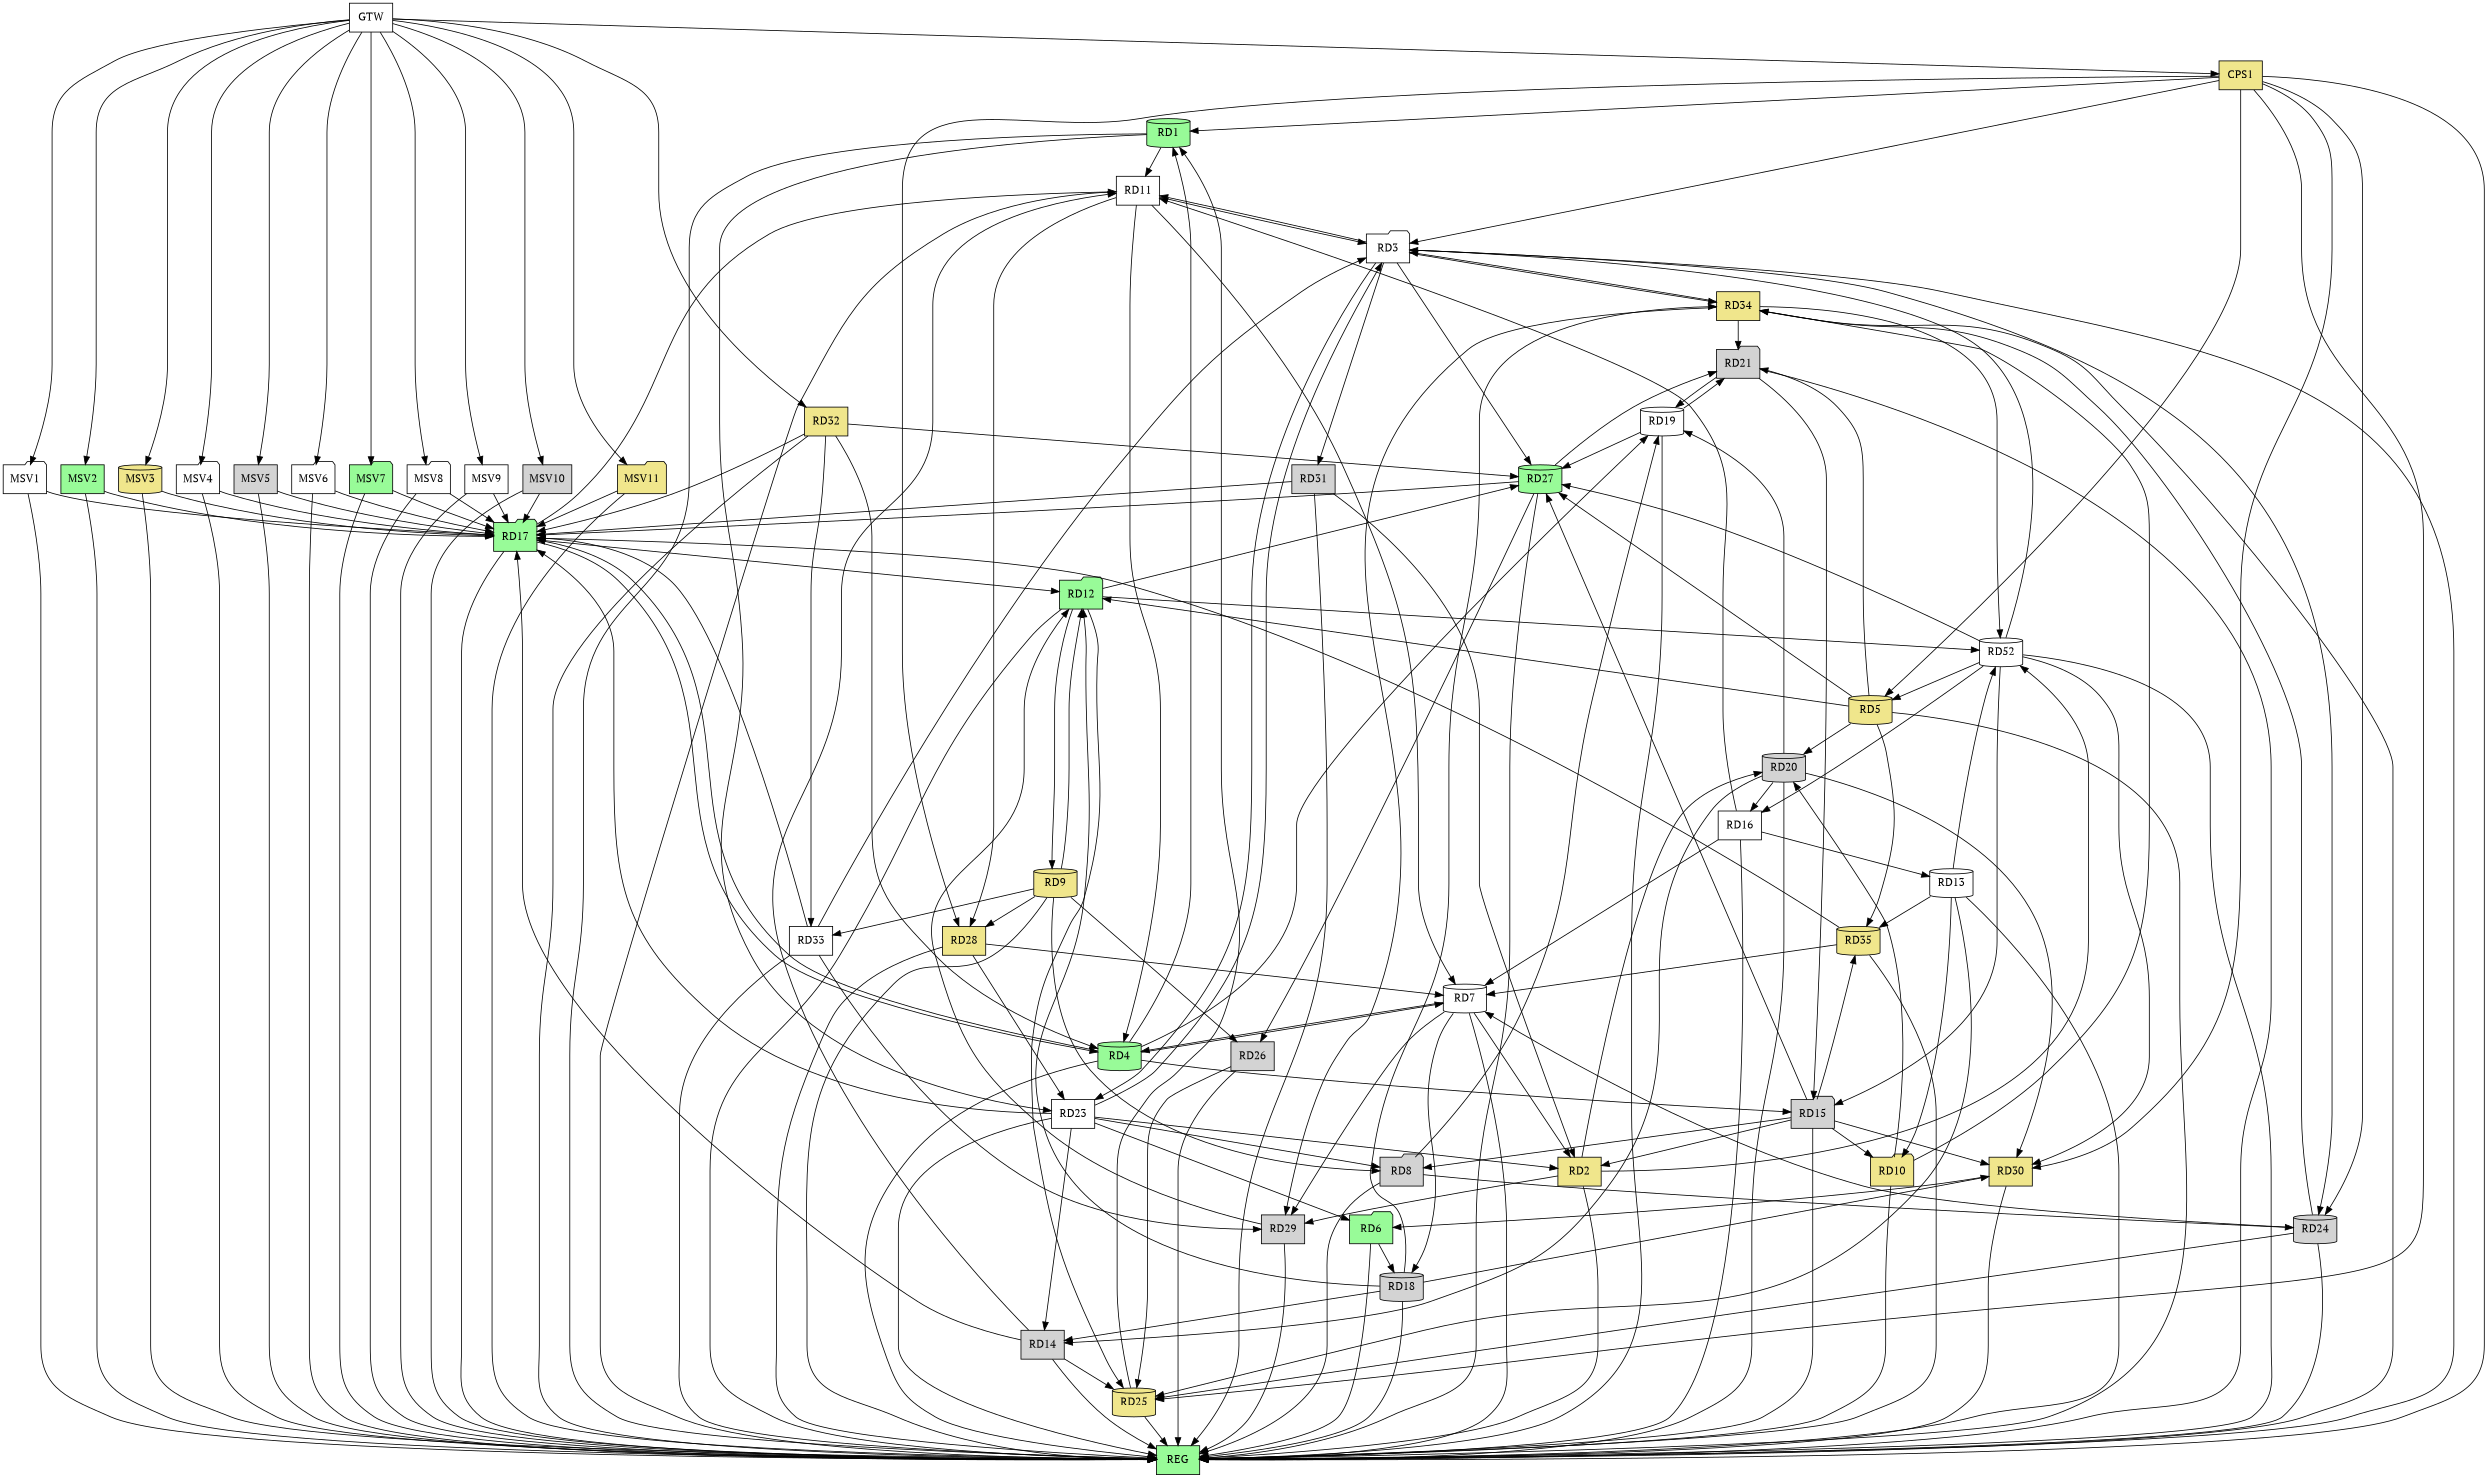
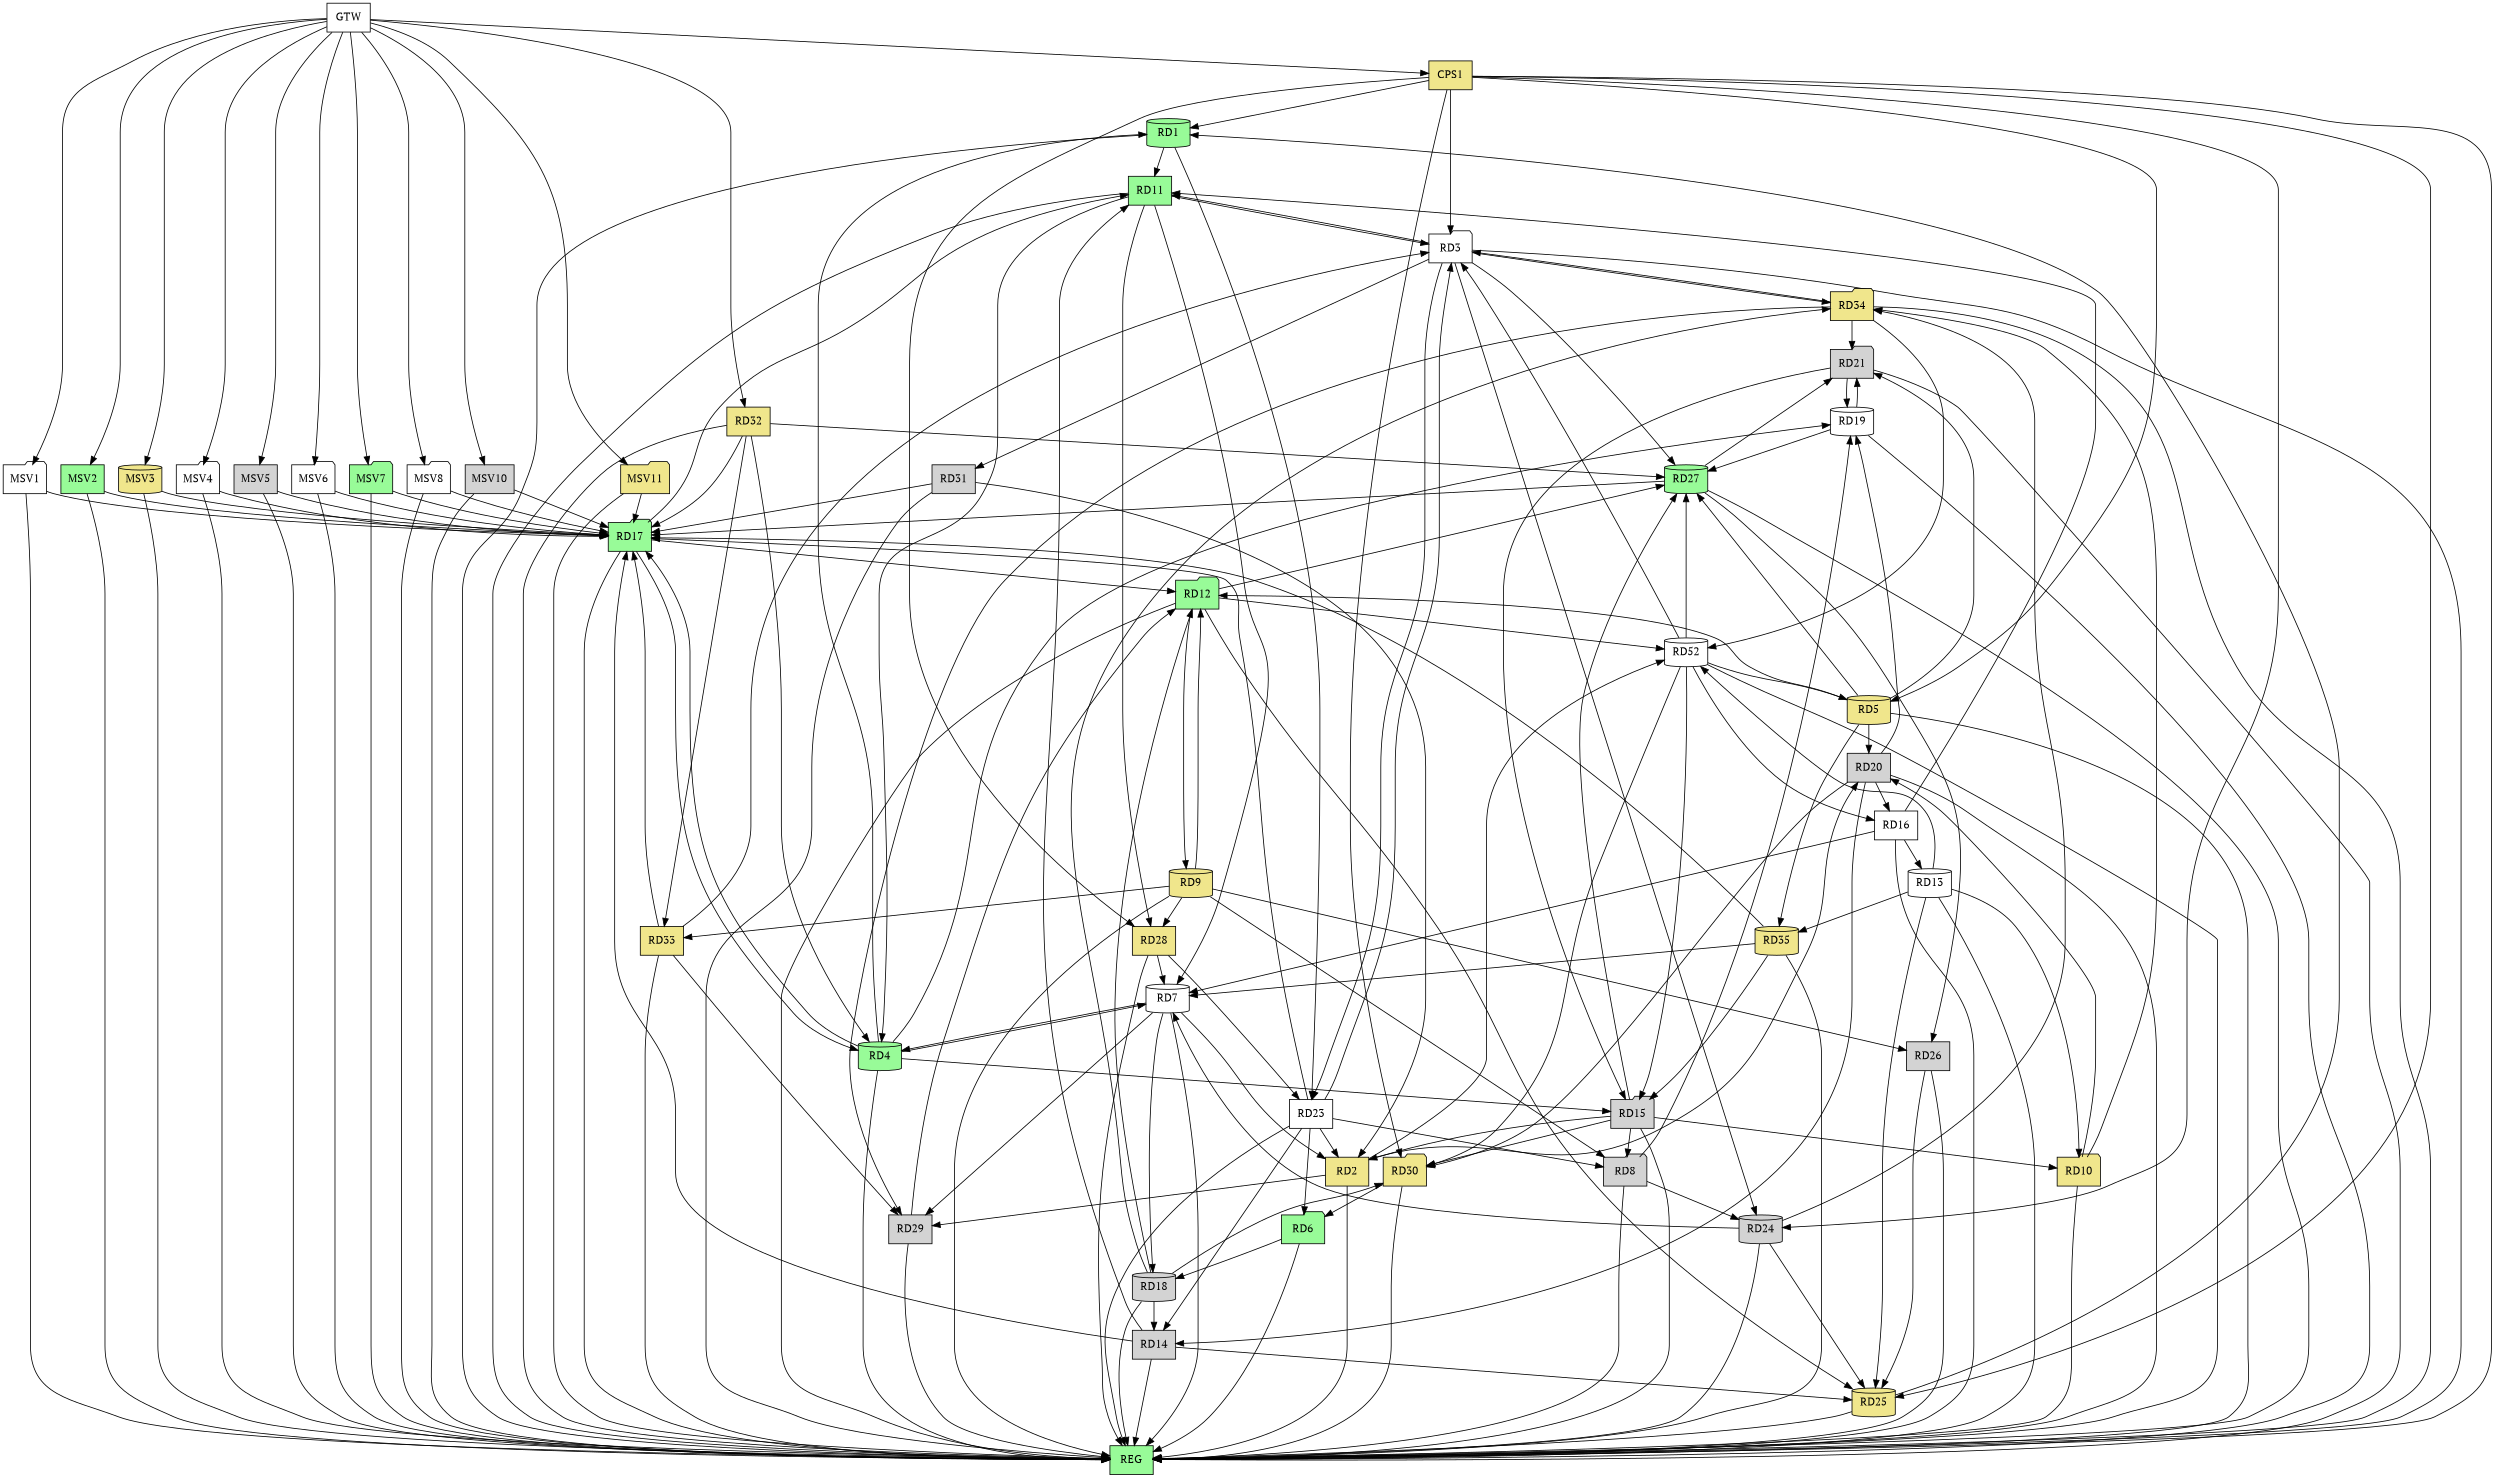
(1138, 191) -> (1150, 191)
(1738, 306) -> (1852, 306)
(486, 479) -> none
(1784, 768) -> (1869, 768)
(811, 941) -> (662, 941)
(1836, 1032) -> (1716, 1028)
(2011, 1172) -> (1405, 1172)
